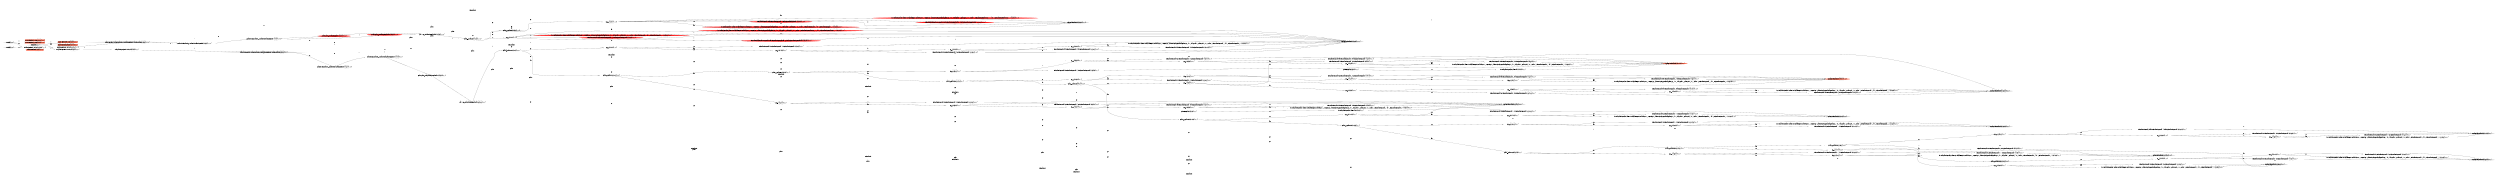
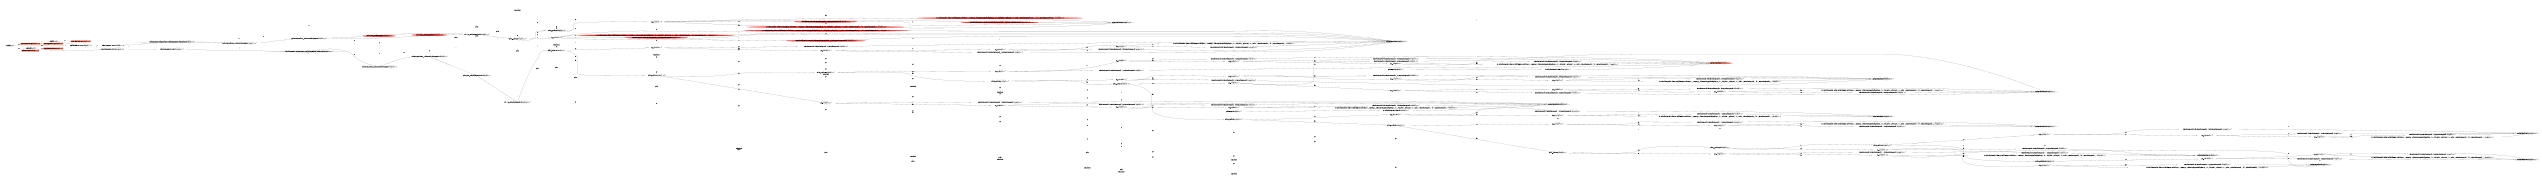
(21, 43) -> (44, 42)
(1837, 79) -> (1882, 79)
